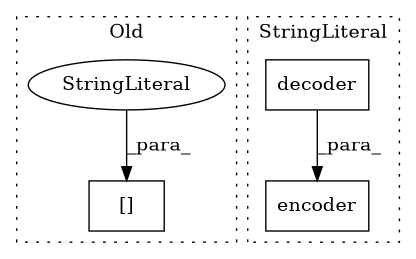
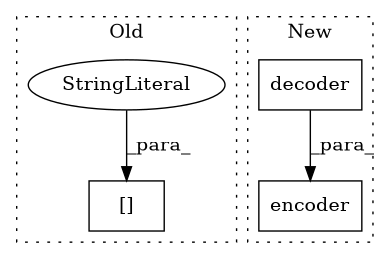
(324, 33) -> (310, 33)
